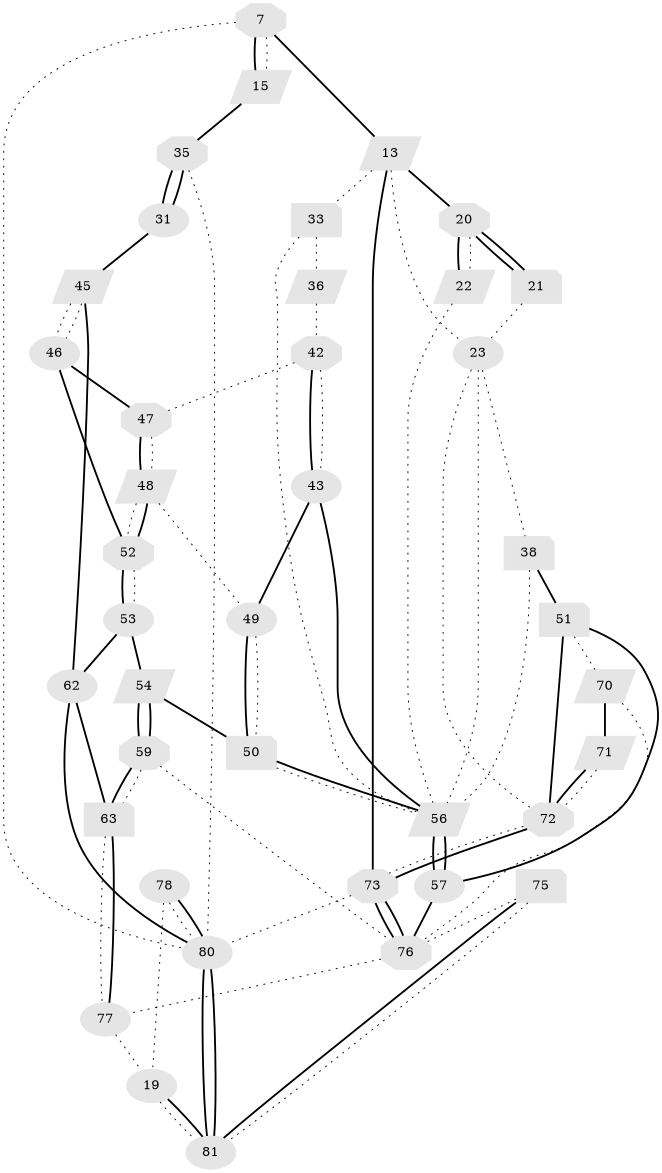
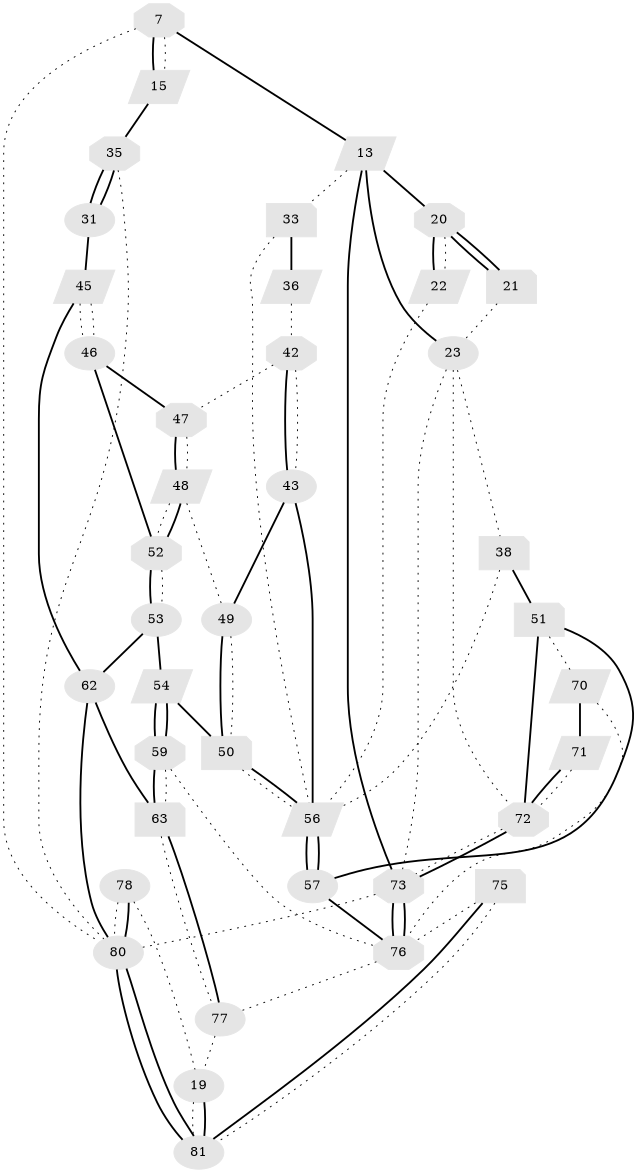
(316, 254) -> (291, 254)
(408, 264) -> (383, 264)
(478, 589) -> (418, 618)
